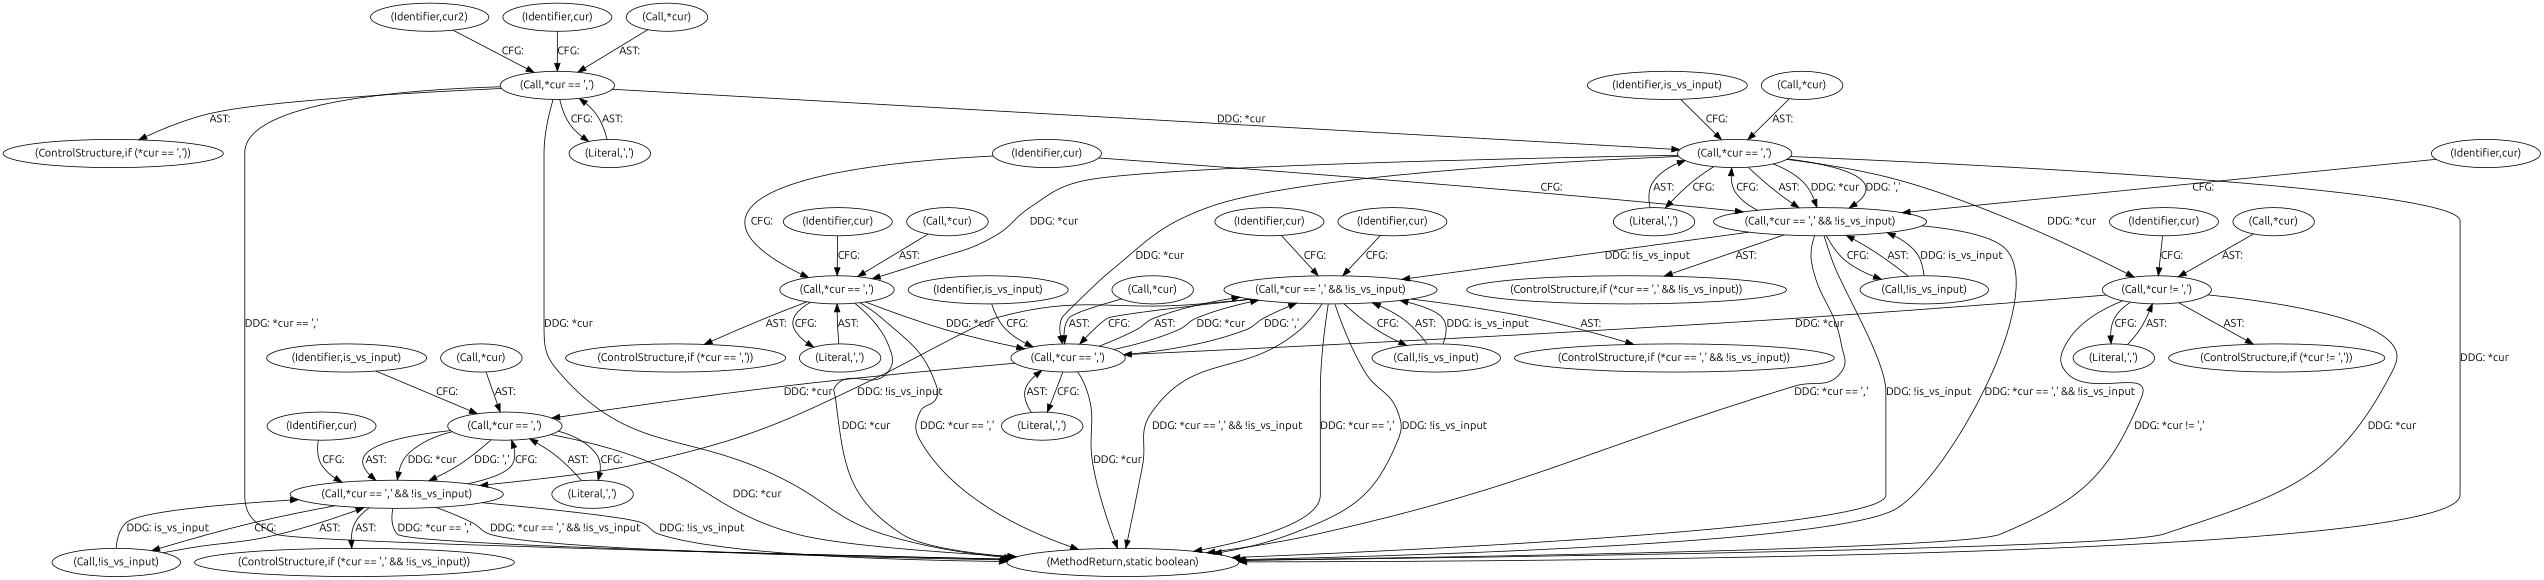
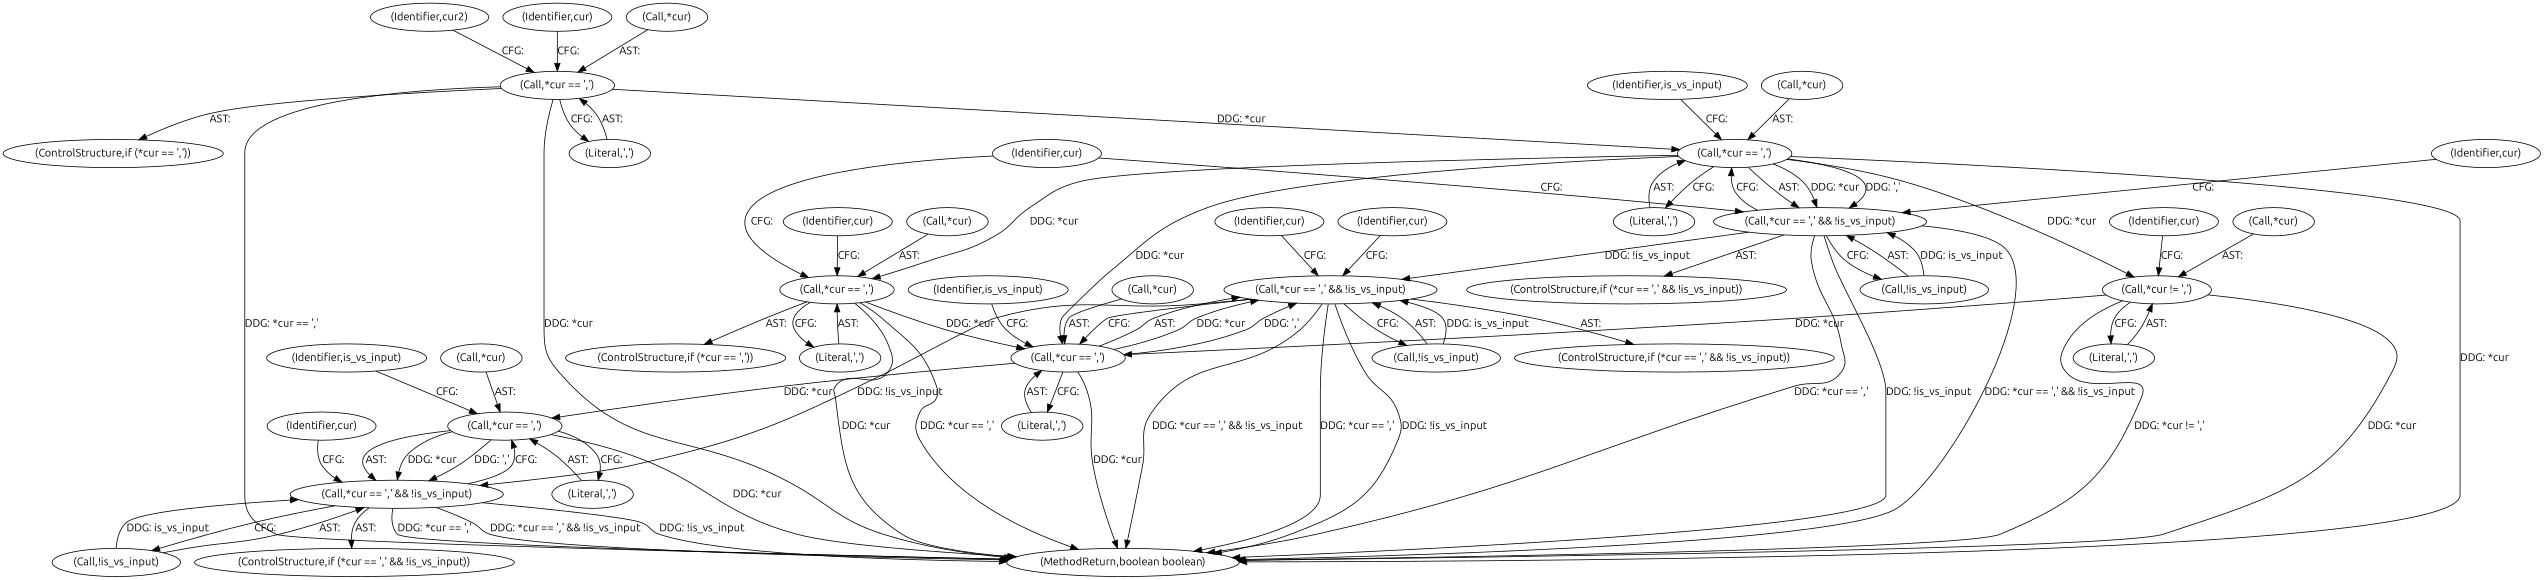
(2277, 358) -> none
(1123, 562) -> (1123, 562)
